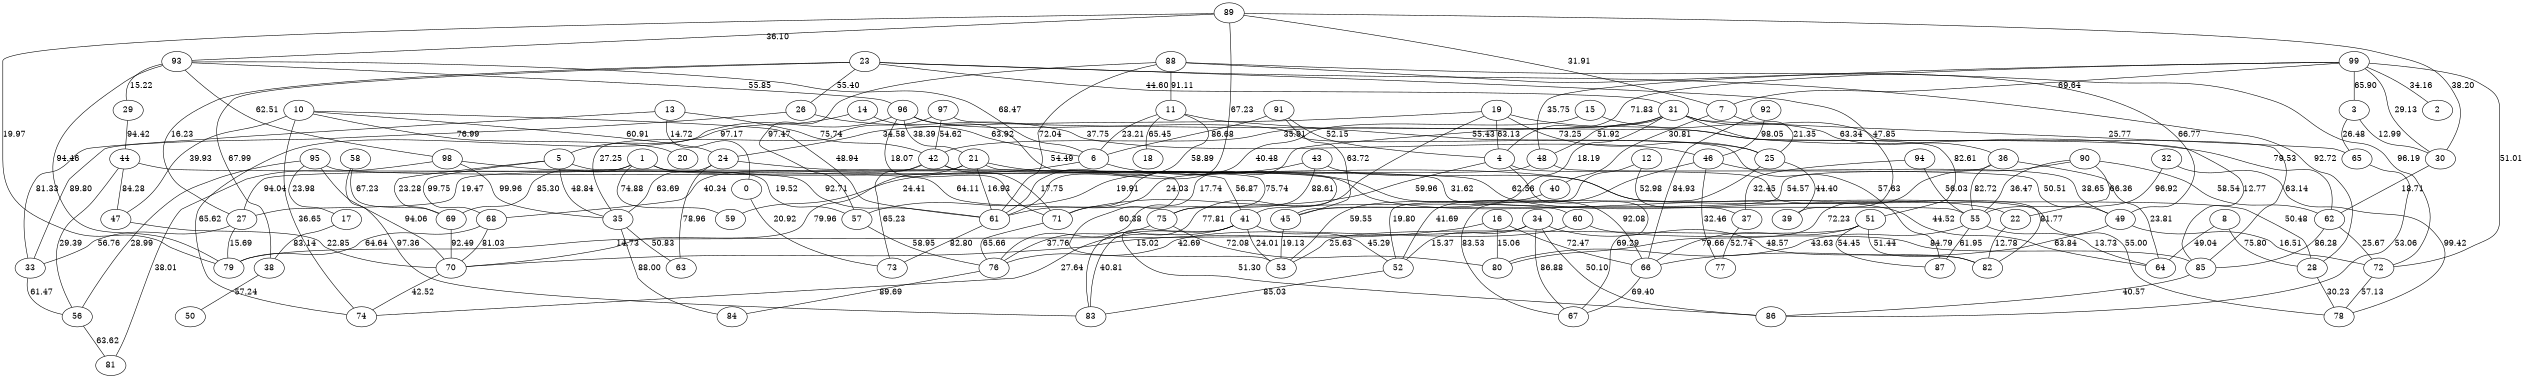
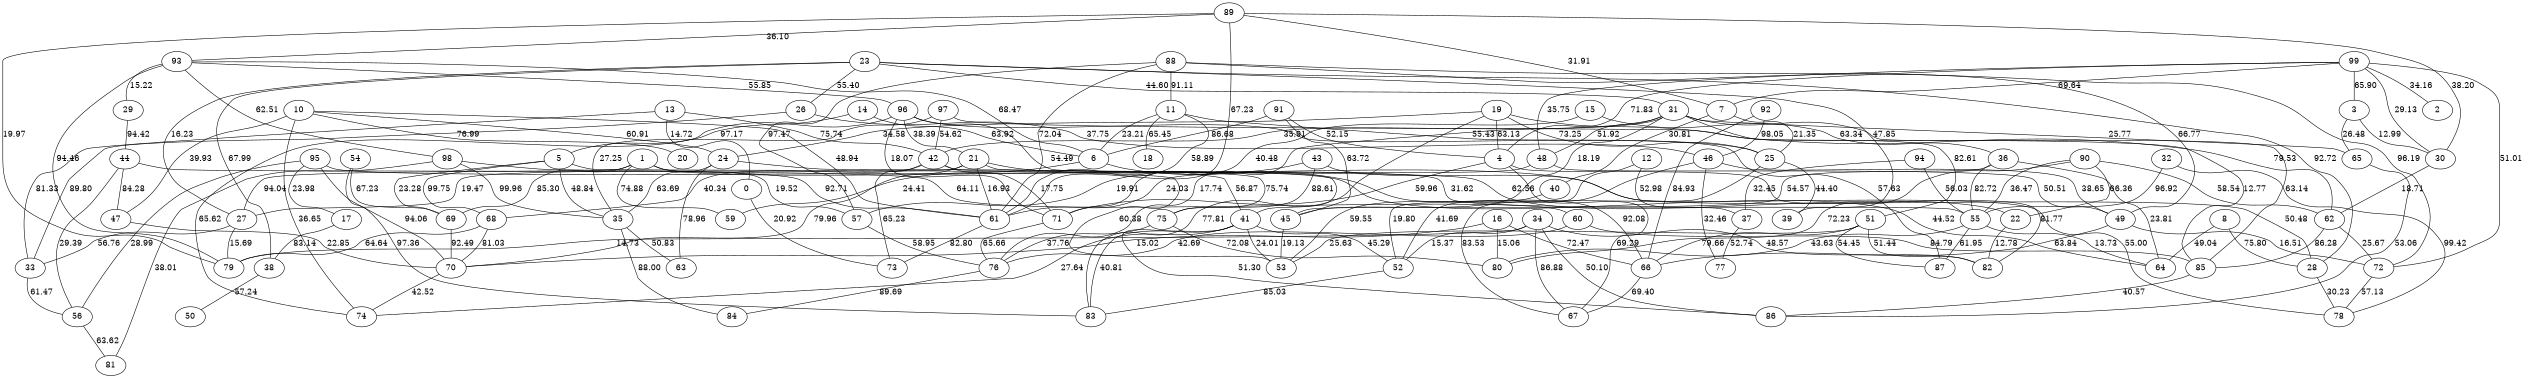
(355, 159) -> (355, 159)
